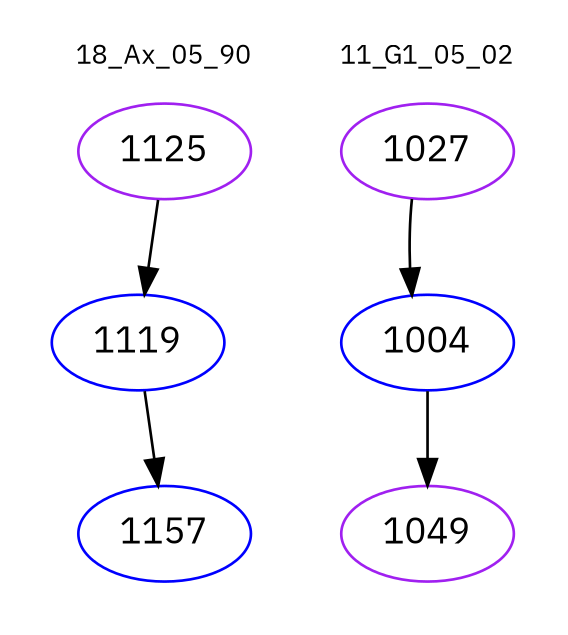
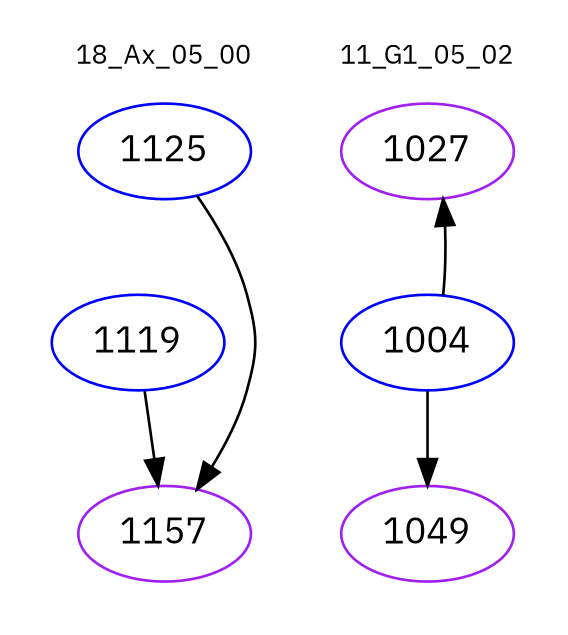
(165, 57) -> (165, 57)
(165, 151) -> (165, 151)
(153, 234) -> (254, 329)
(410, 234) -> (445, 261)
(165, 534) -> (165, 534)
